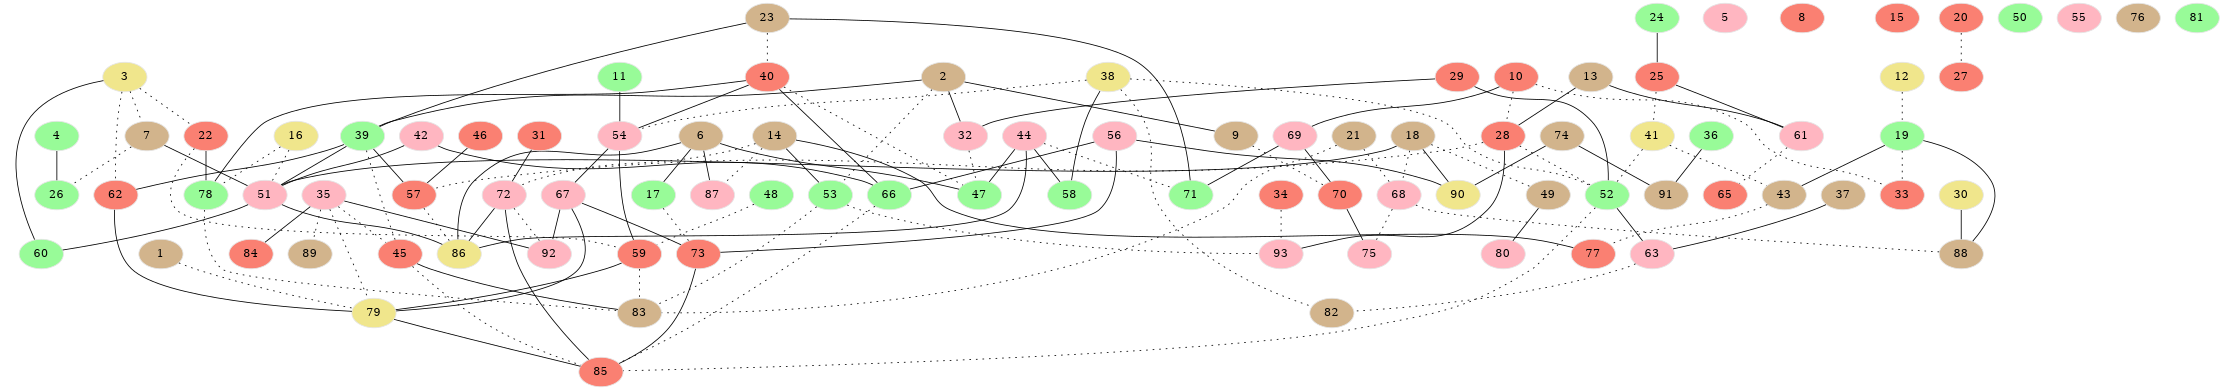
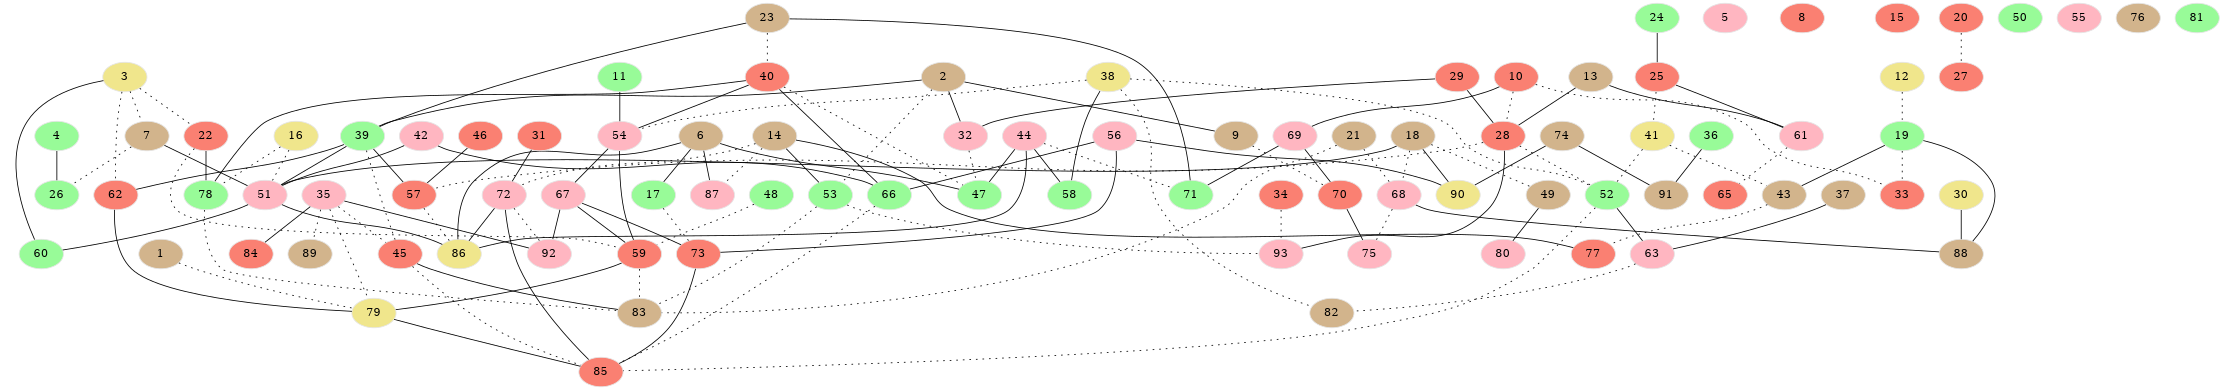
(1566, 104) -> (1480, 107)
(1677, 234) -> (1677, 234)
(574, 272) -> (601, 225)
